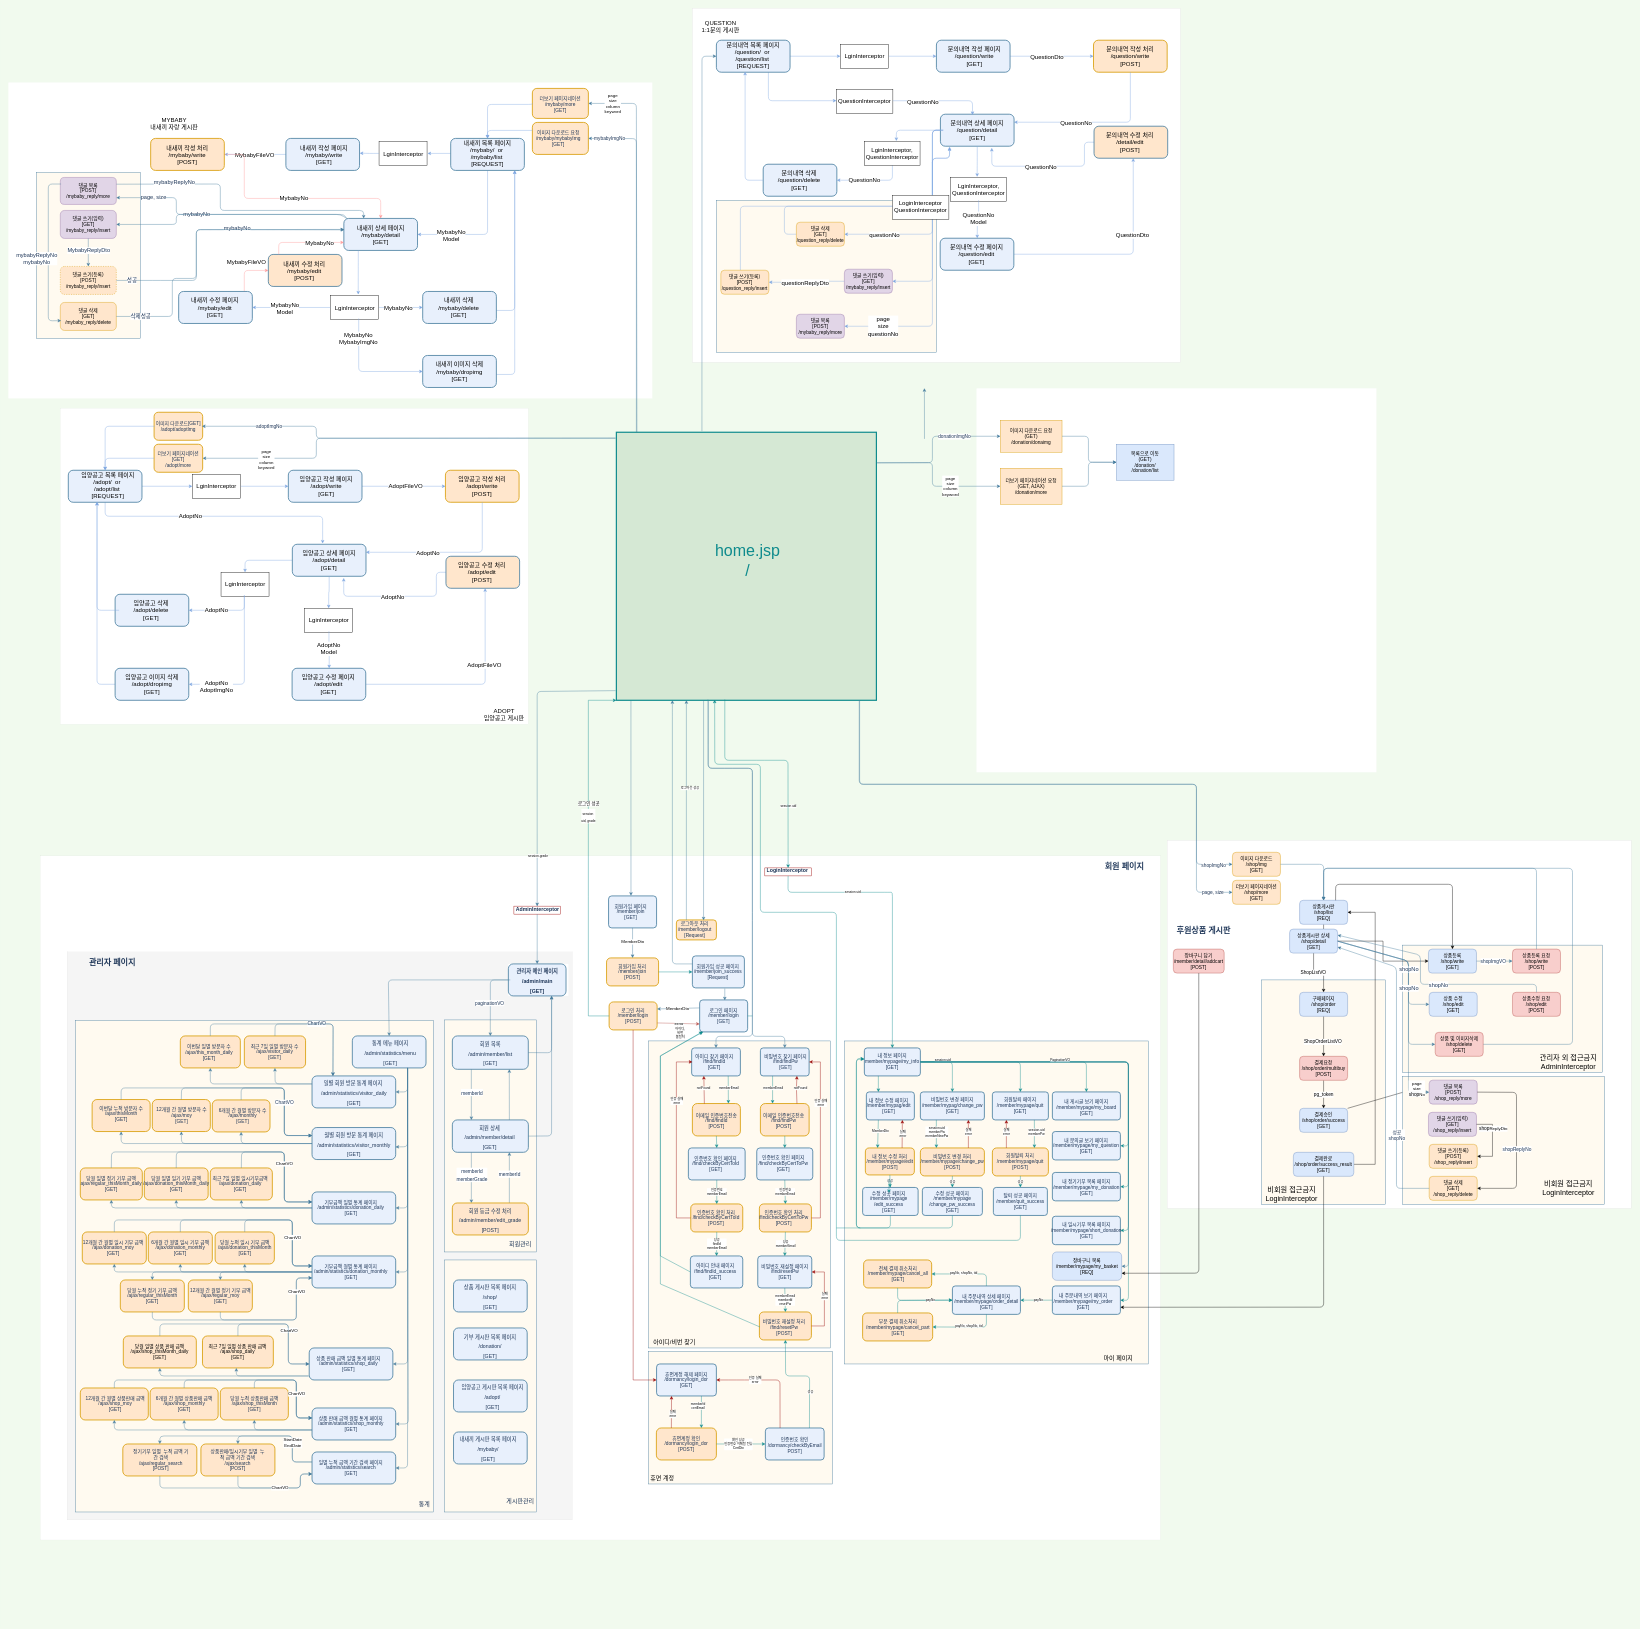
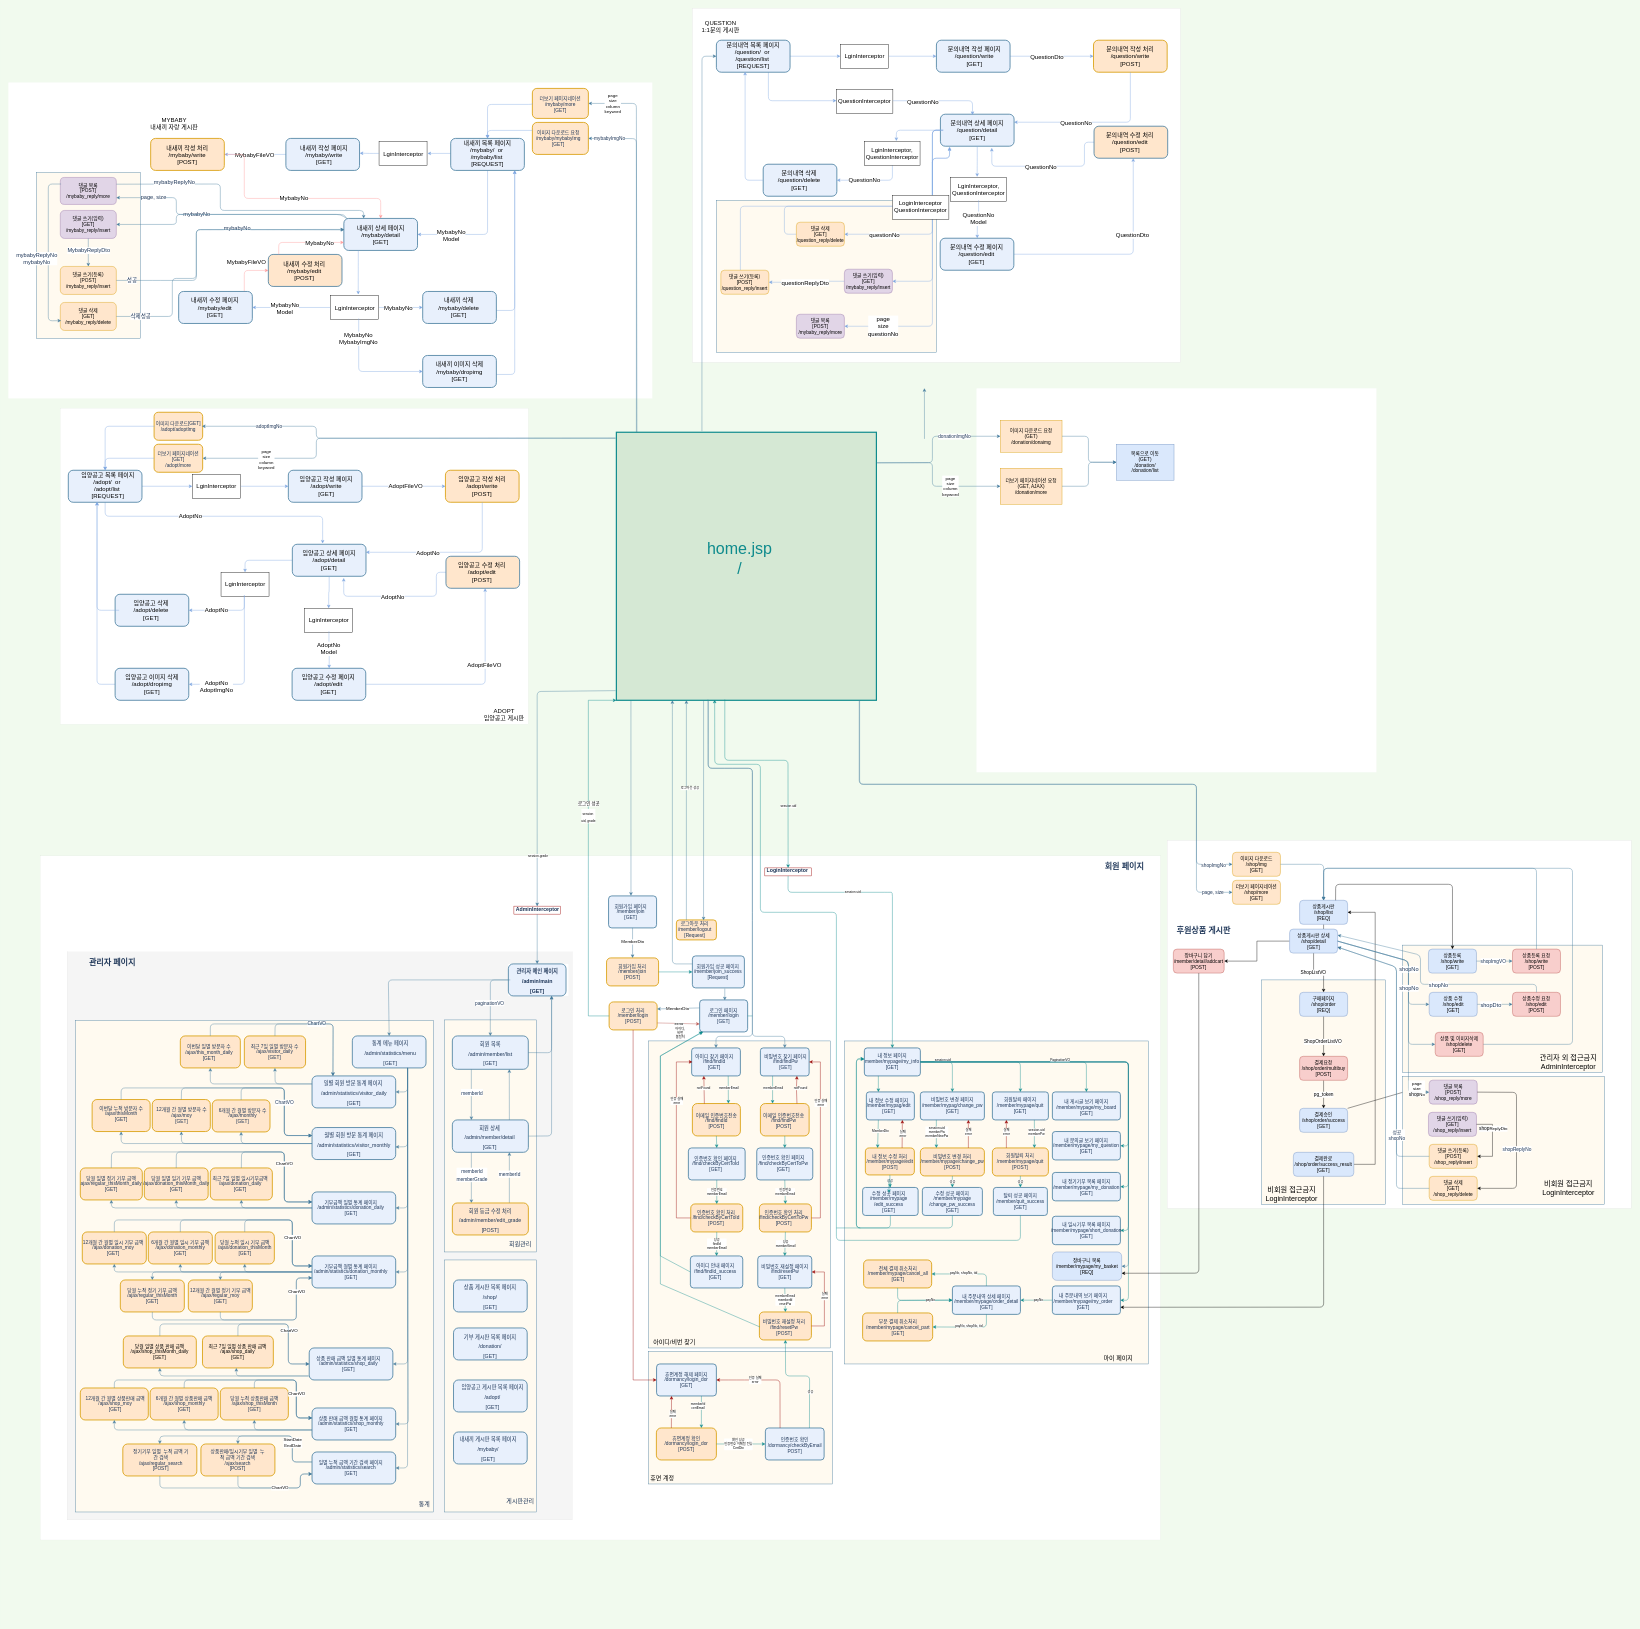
(1130, 142) -> (1130, 142)
(88, 280) -> (88, 280)
(747, 560) -> (739, 558)
(1424, 961) -> (1227, 961)
none -> (1495, 1004)
none -> (1413, 1156)
